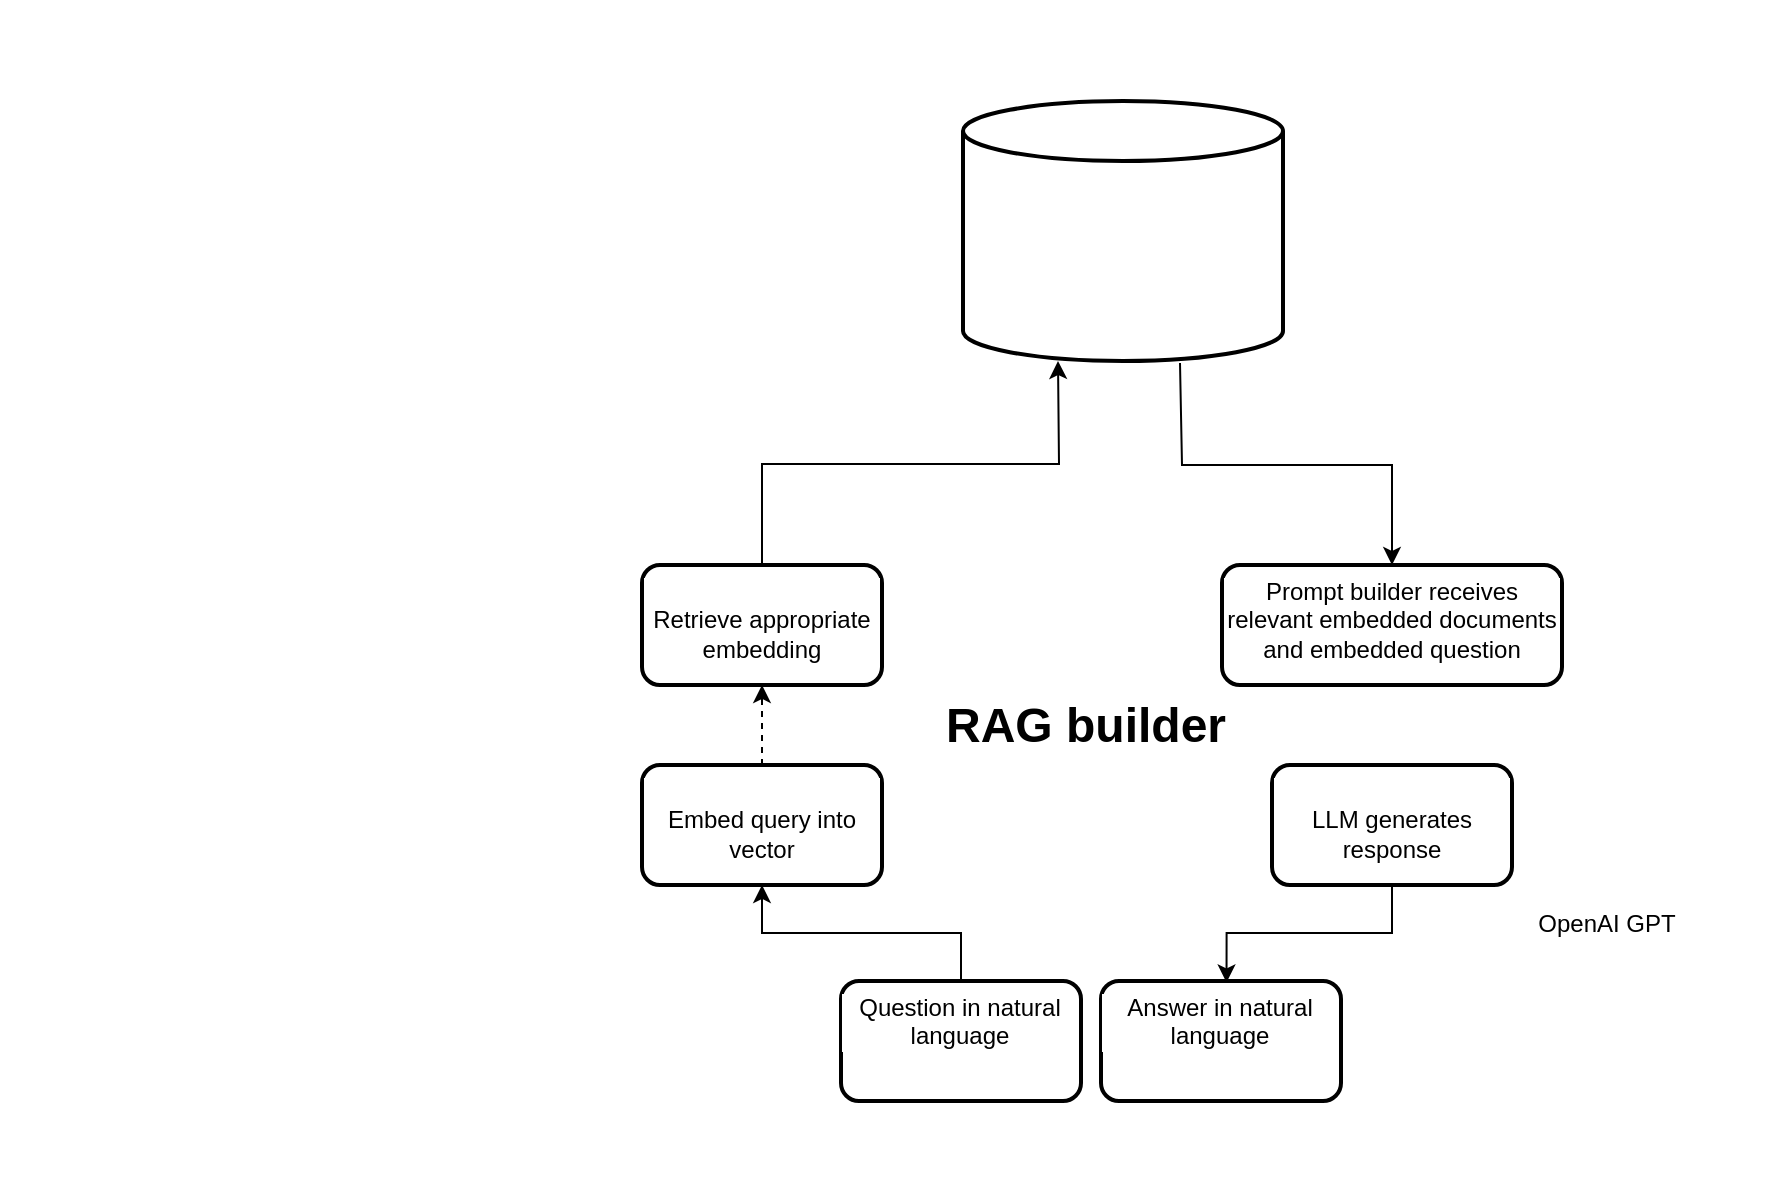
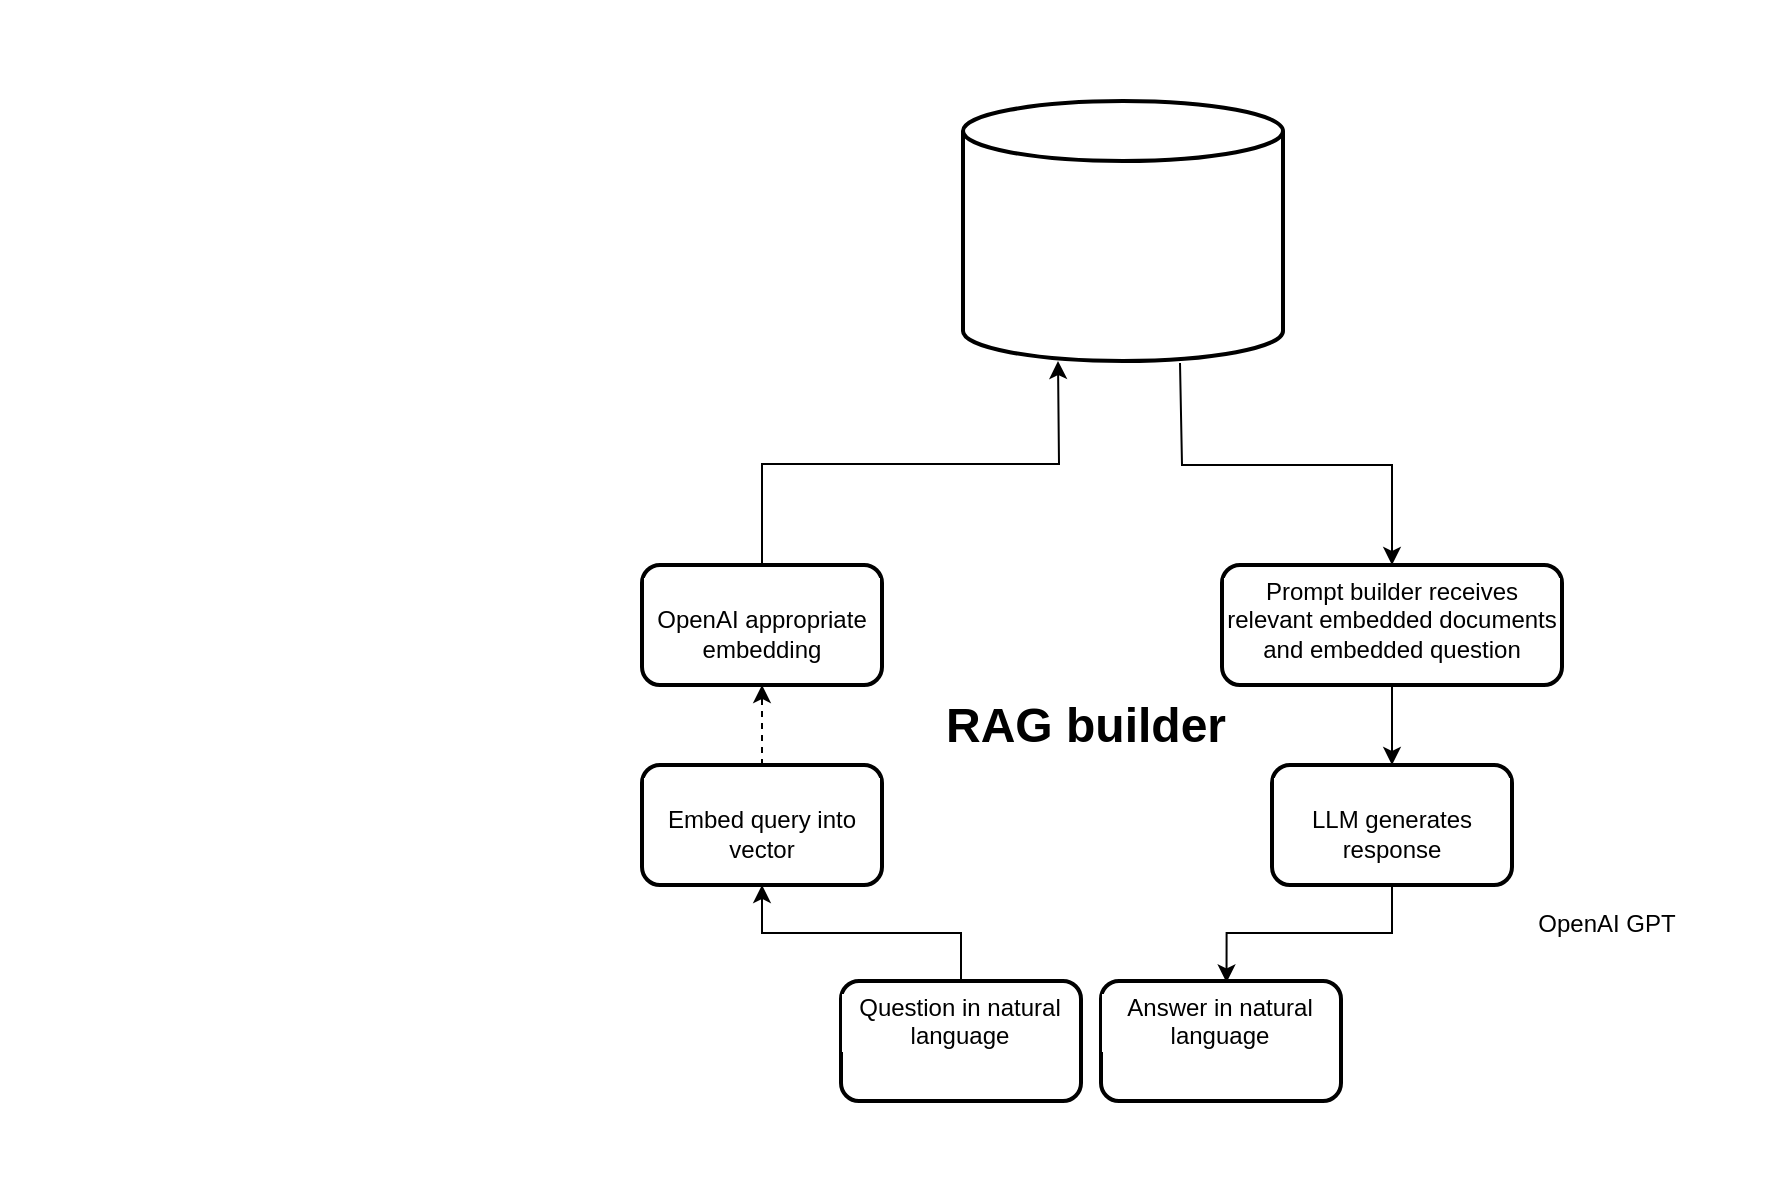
(763, 608) -> (763, 608)
none -> (1392, 718)
